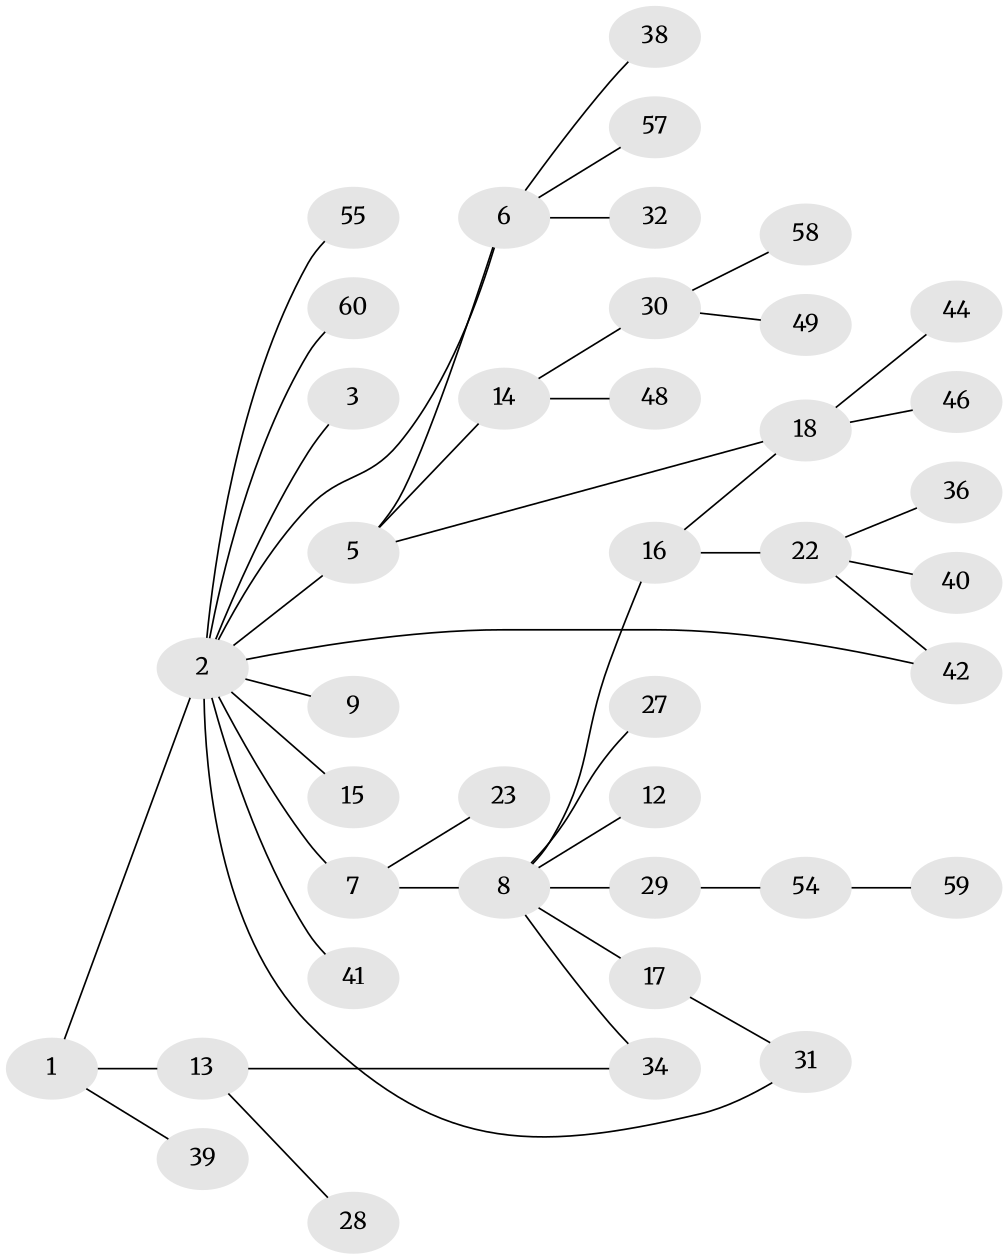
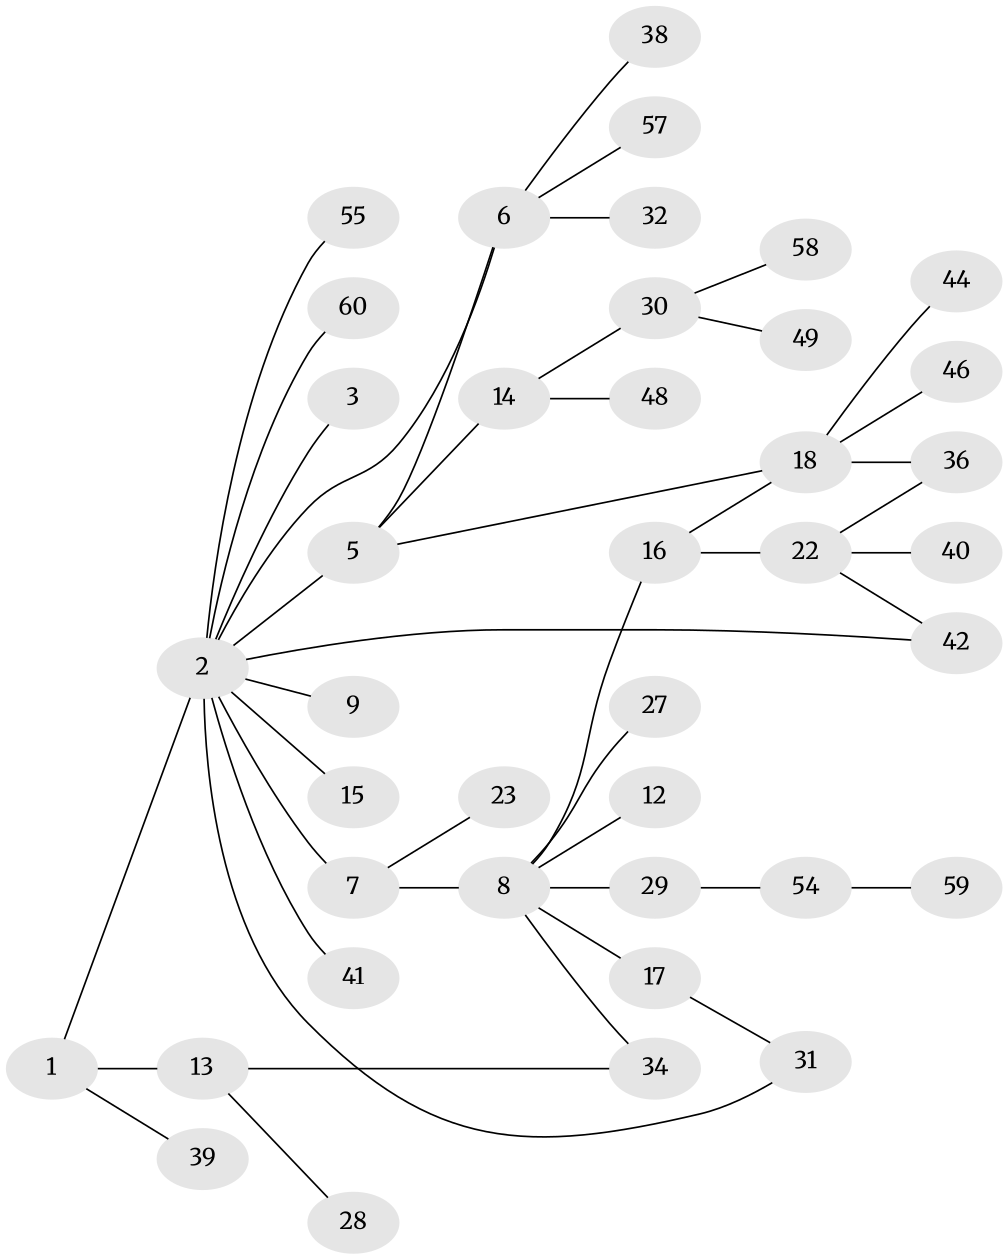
none -> (881, 462)
